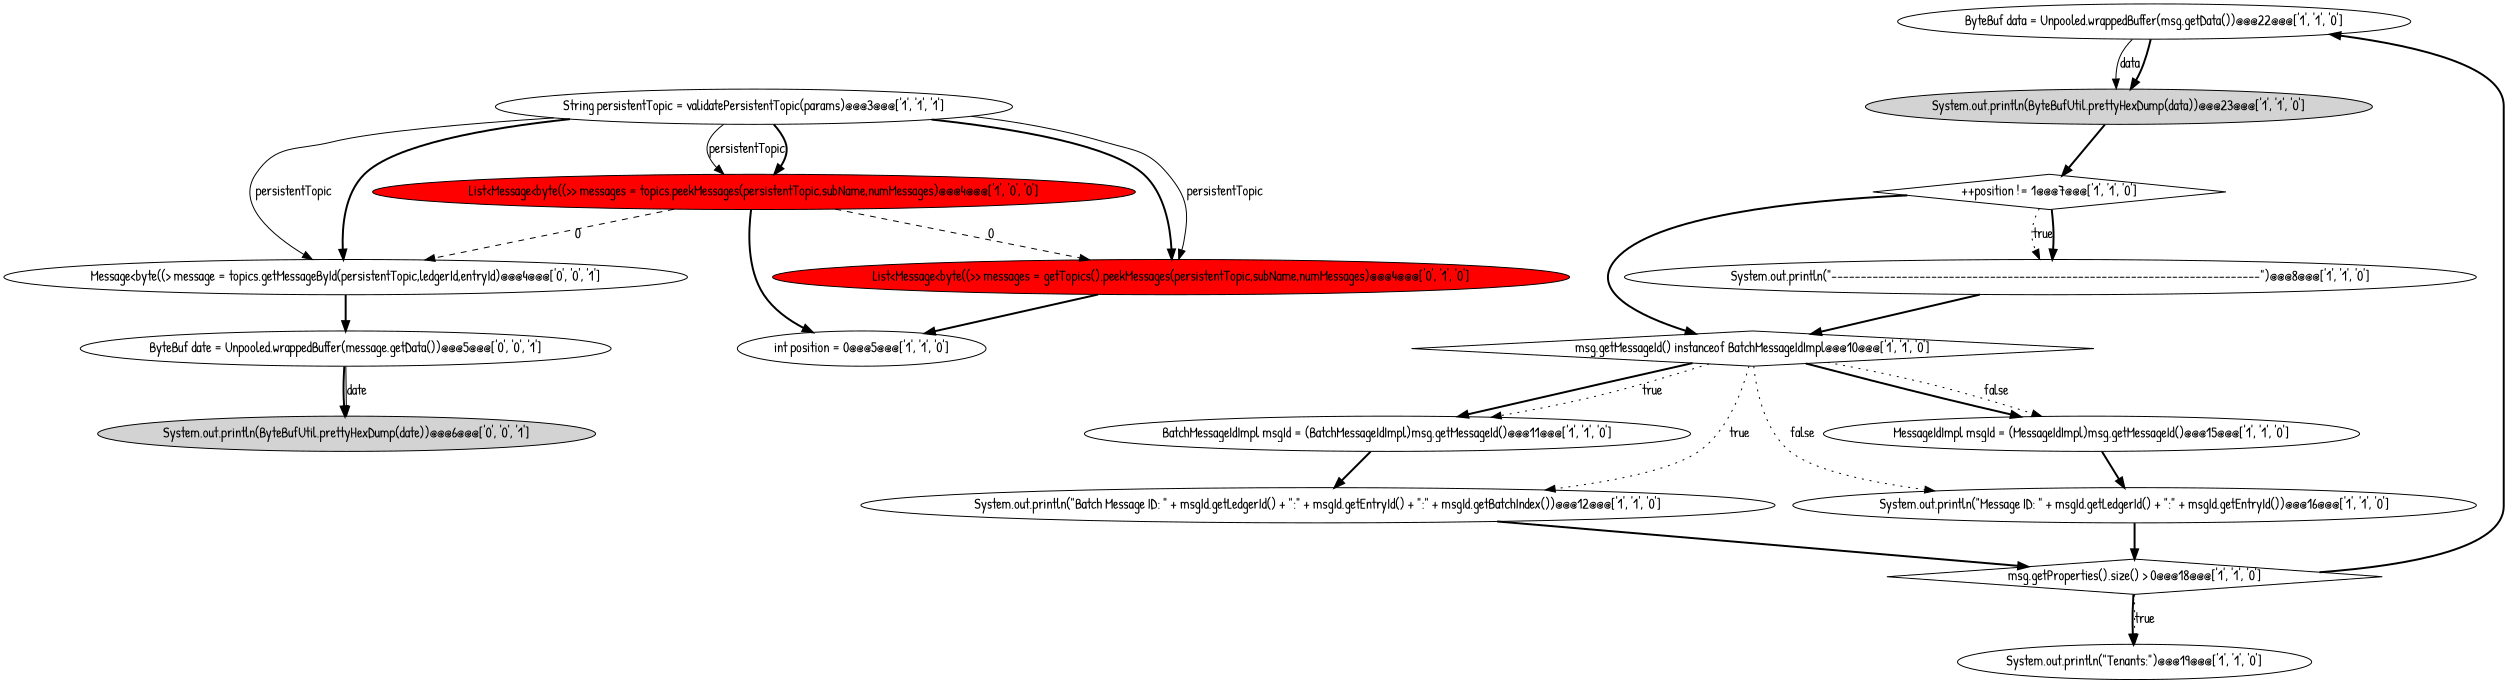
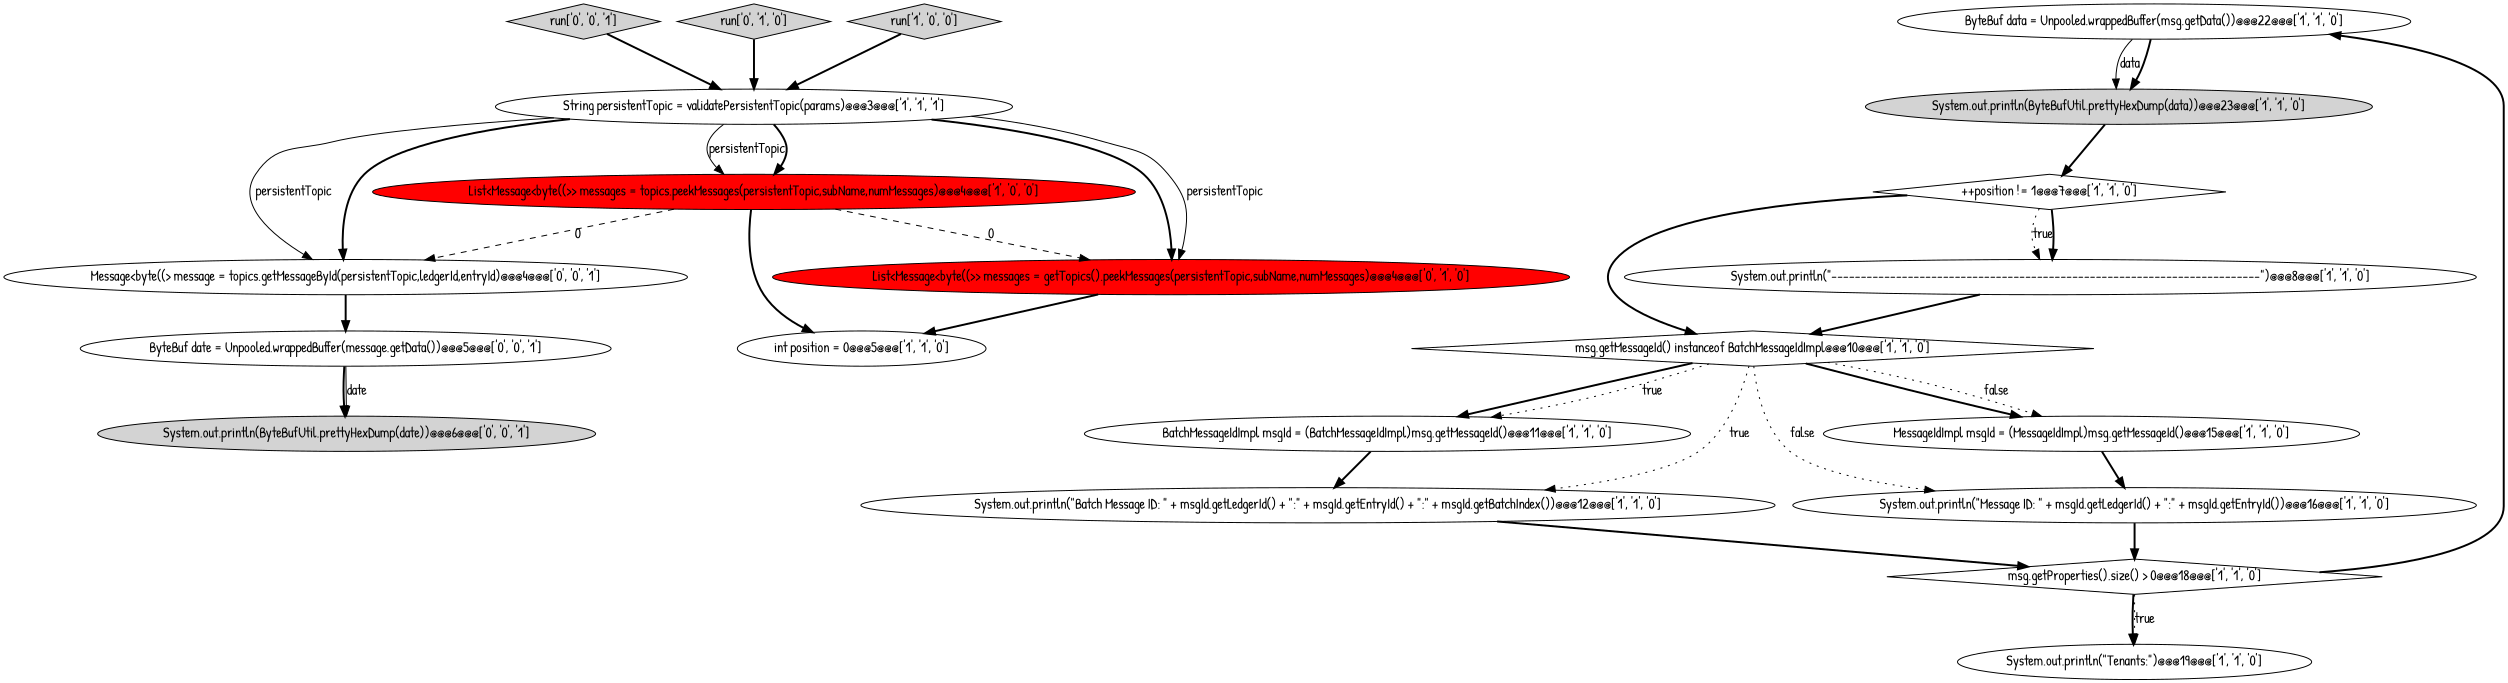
none -> (584, 22)
none -> (754, 22)
none -> (924, 22)
